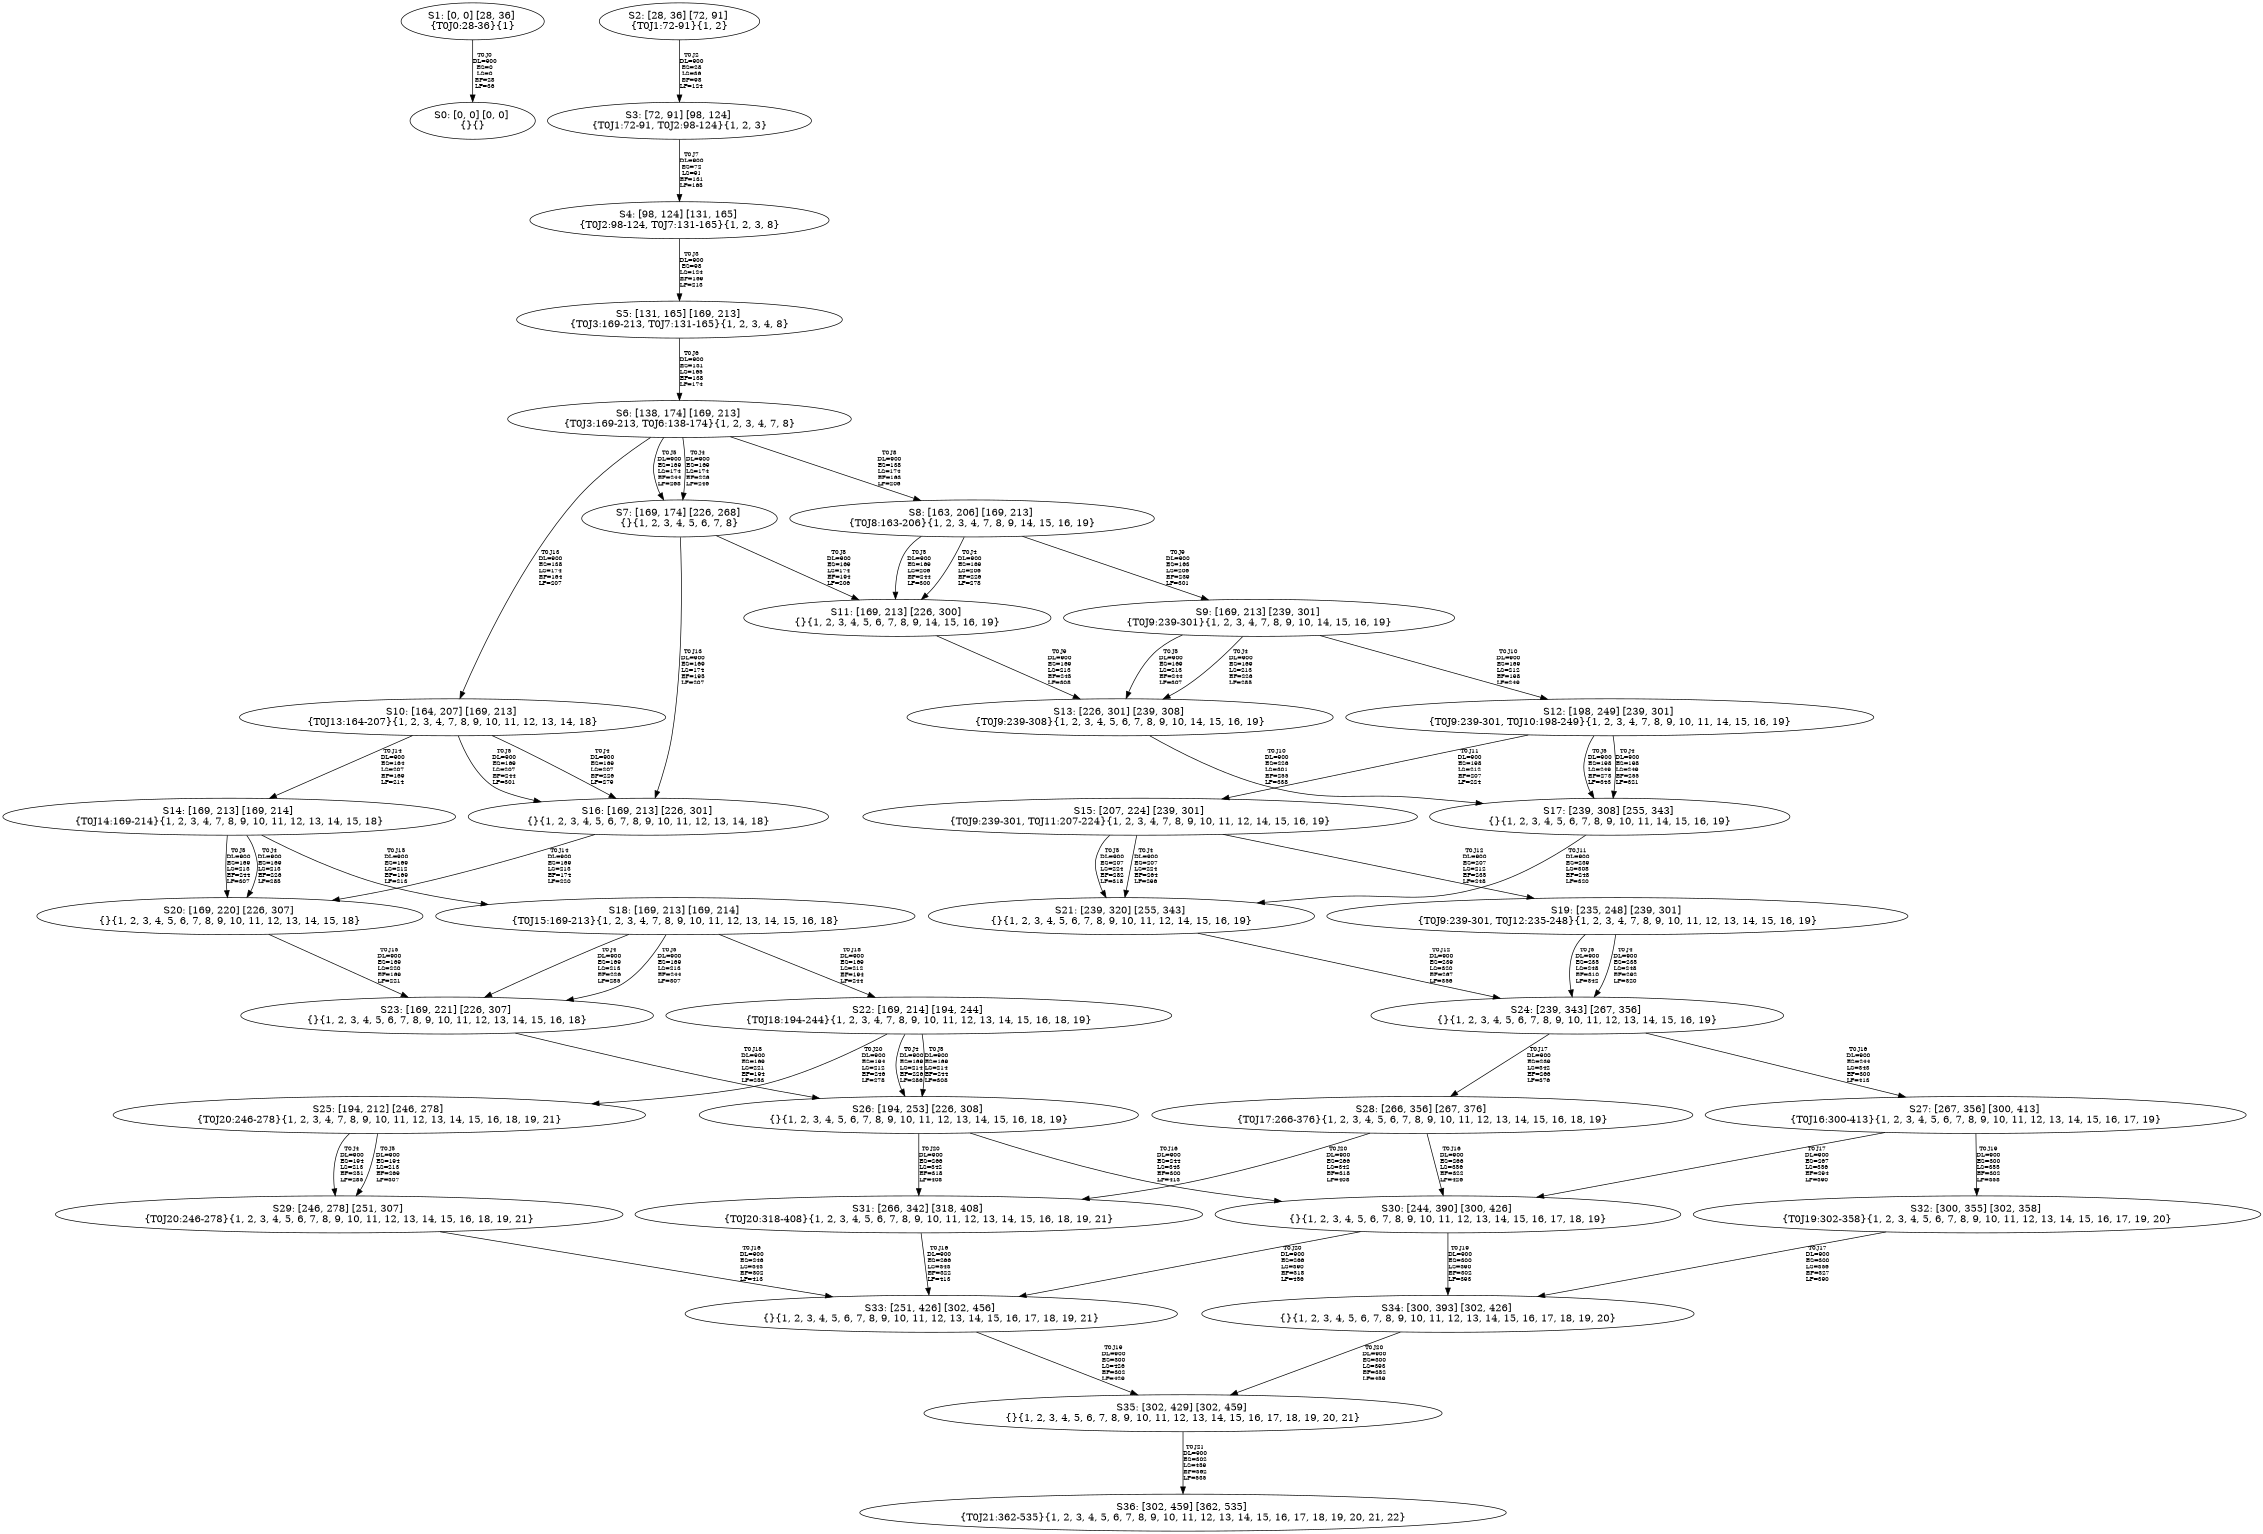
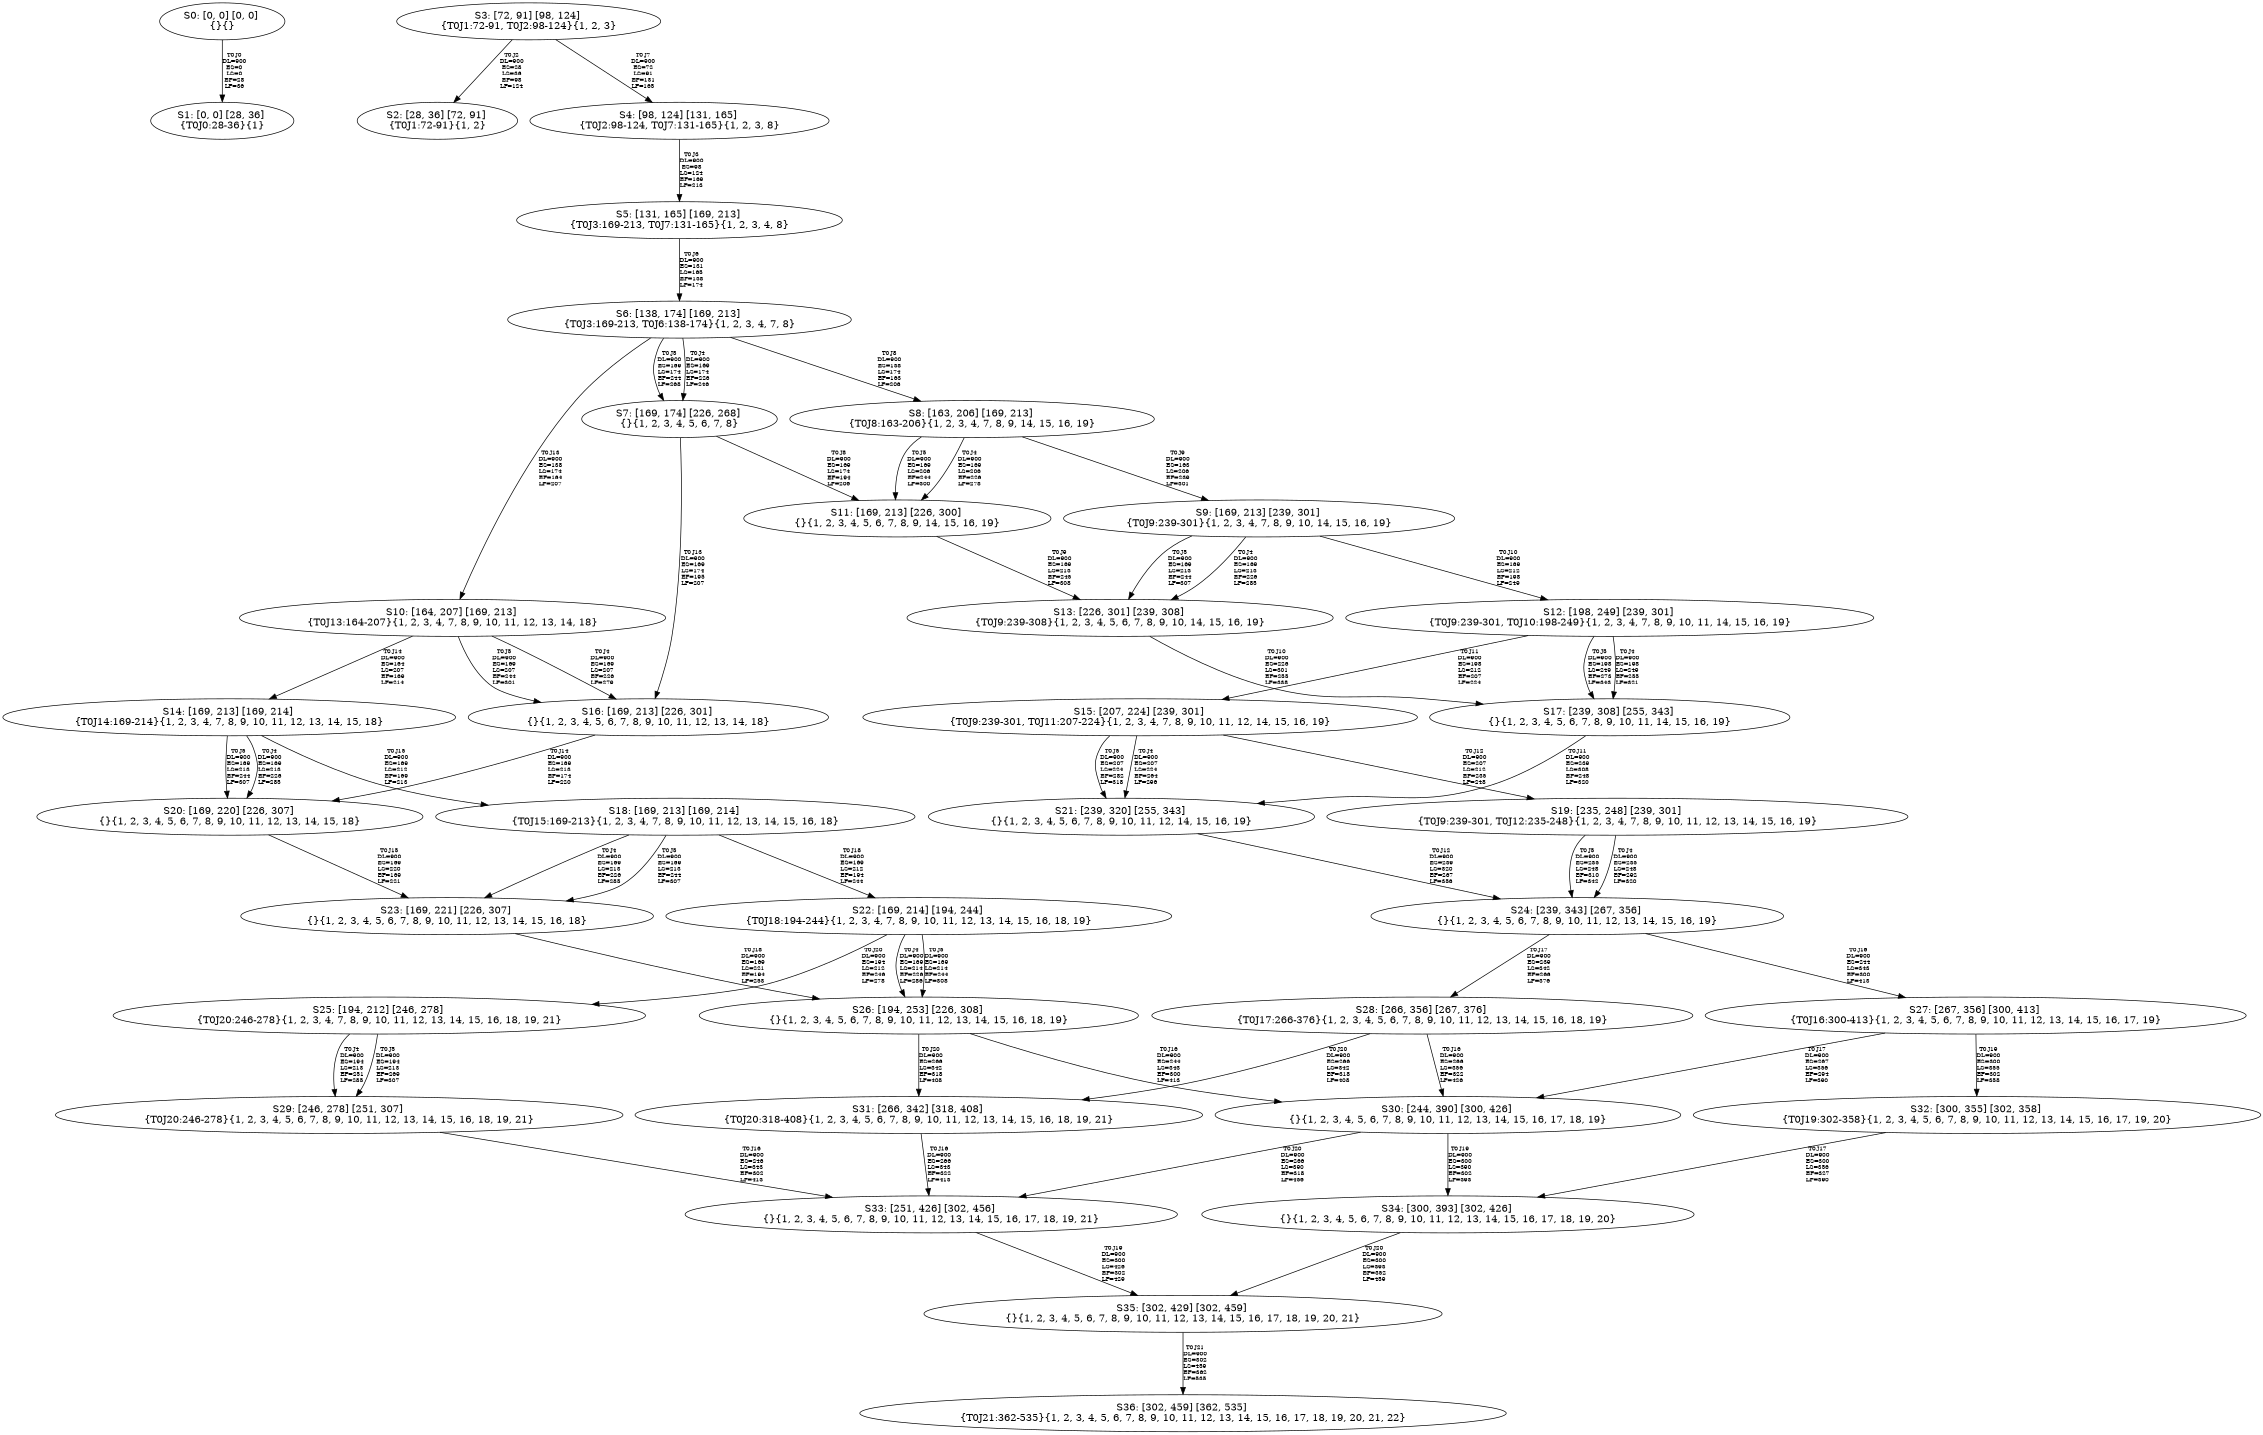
(473, 67) -> (222, 67)
(679, 67) -> (485, 69)
